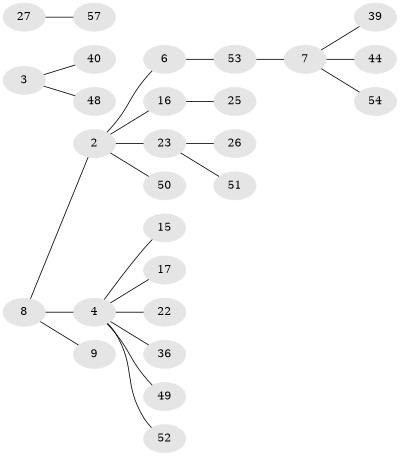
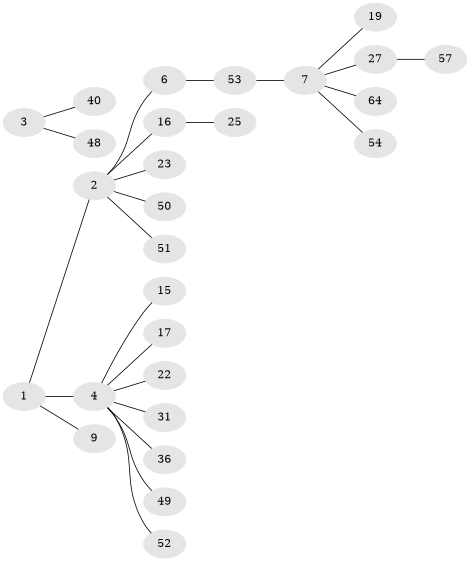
(375, 17) -> (375, 17)
(375, 59) -> (375, 101)
none -> (340, 70)
(235, 144) -> none
(200, 165) -> (130, 217)
(24, 312) -> (24, 397)
none -> (165, 418)
